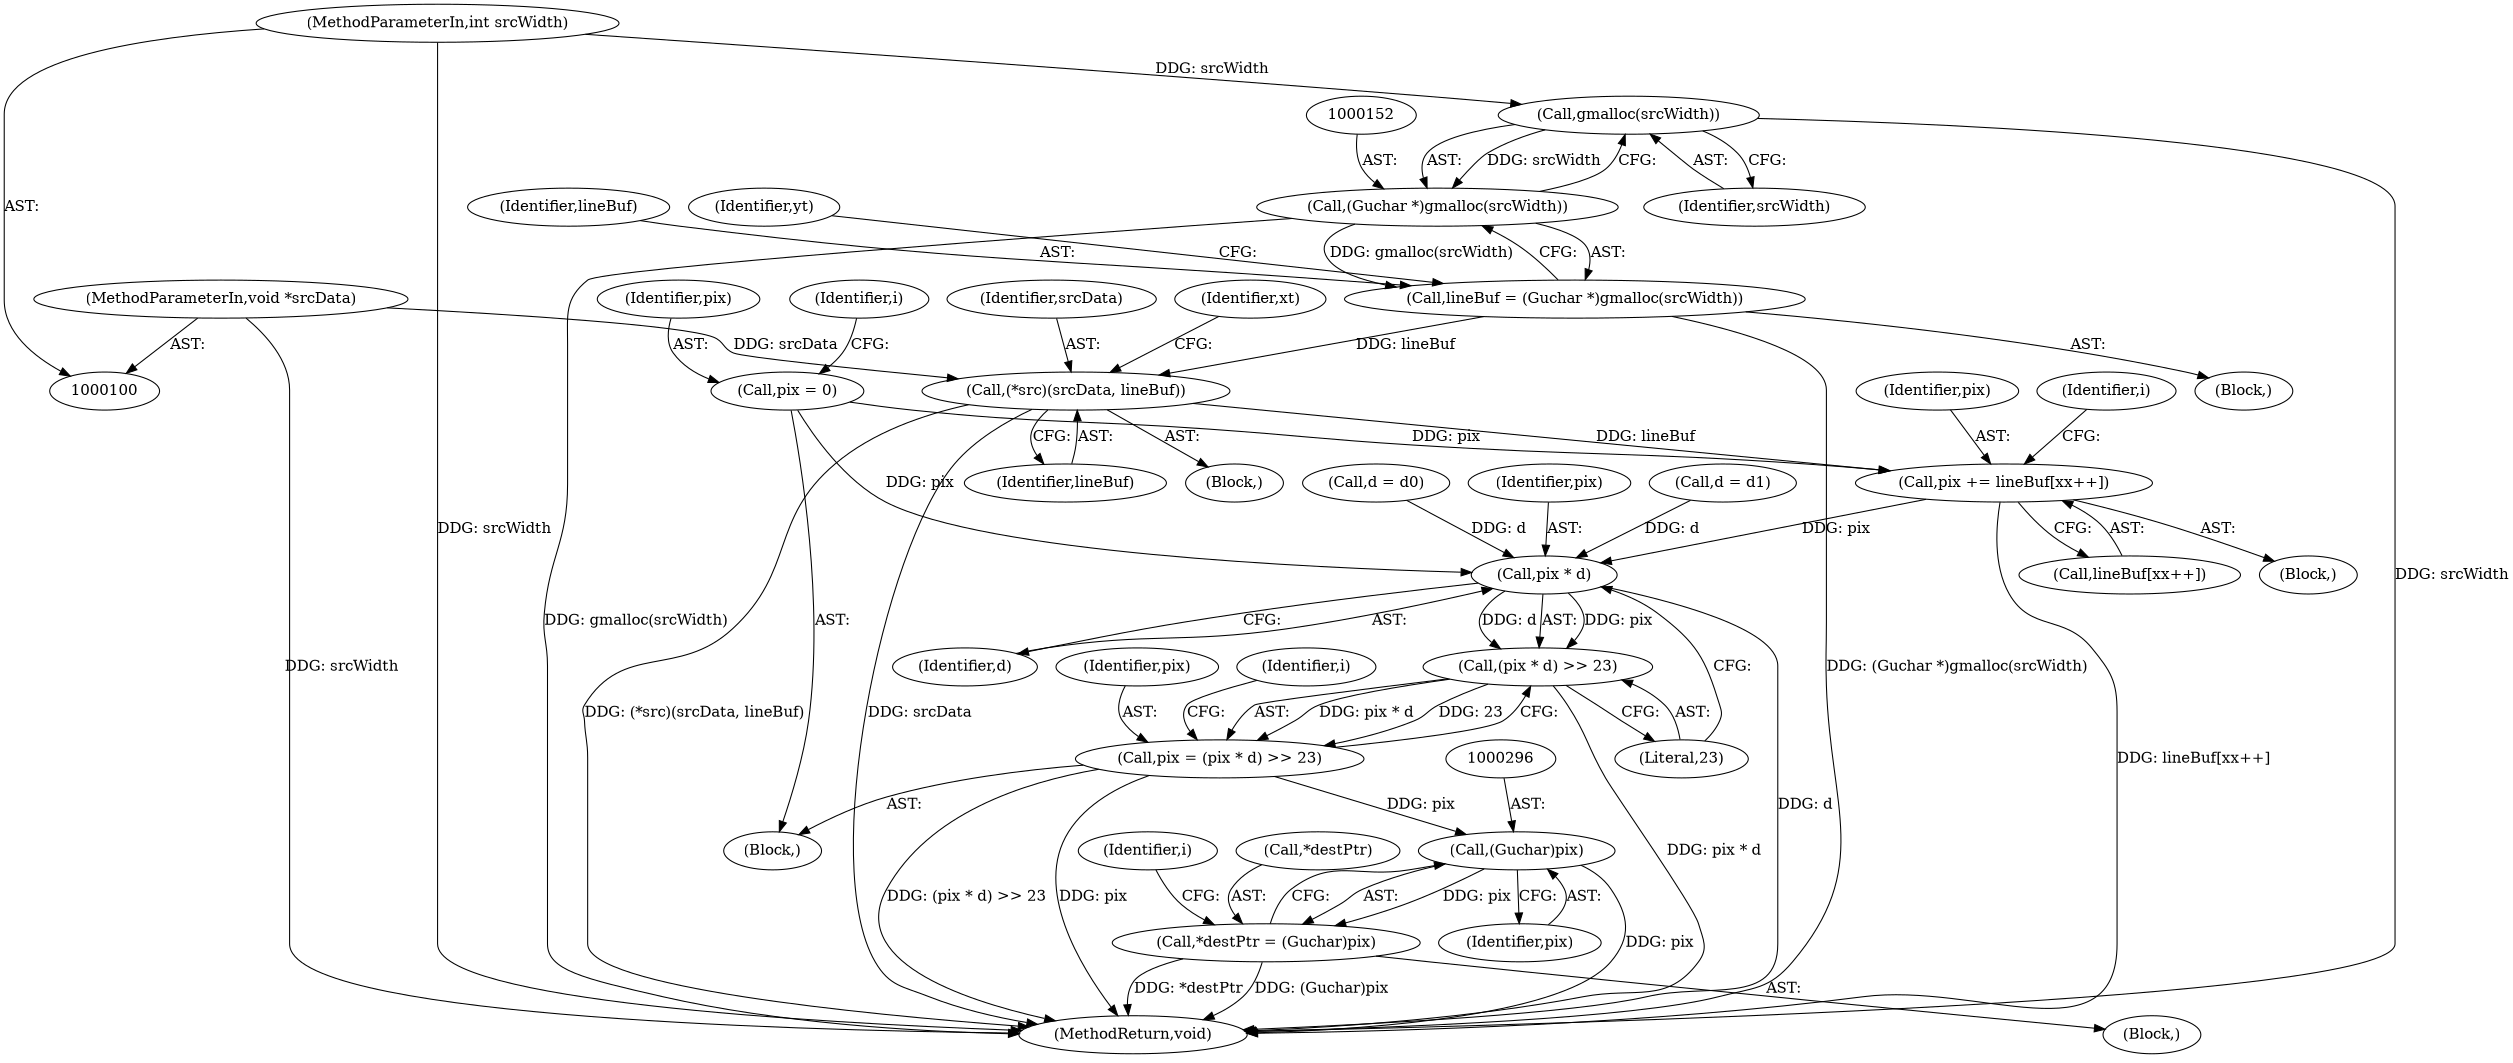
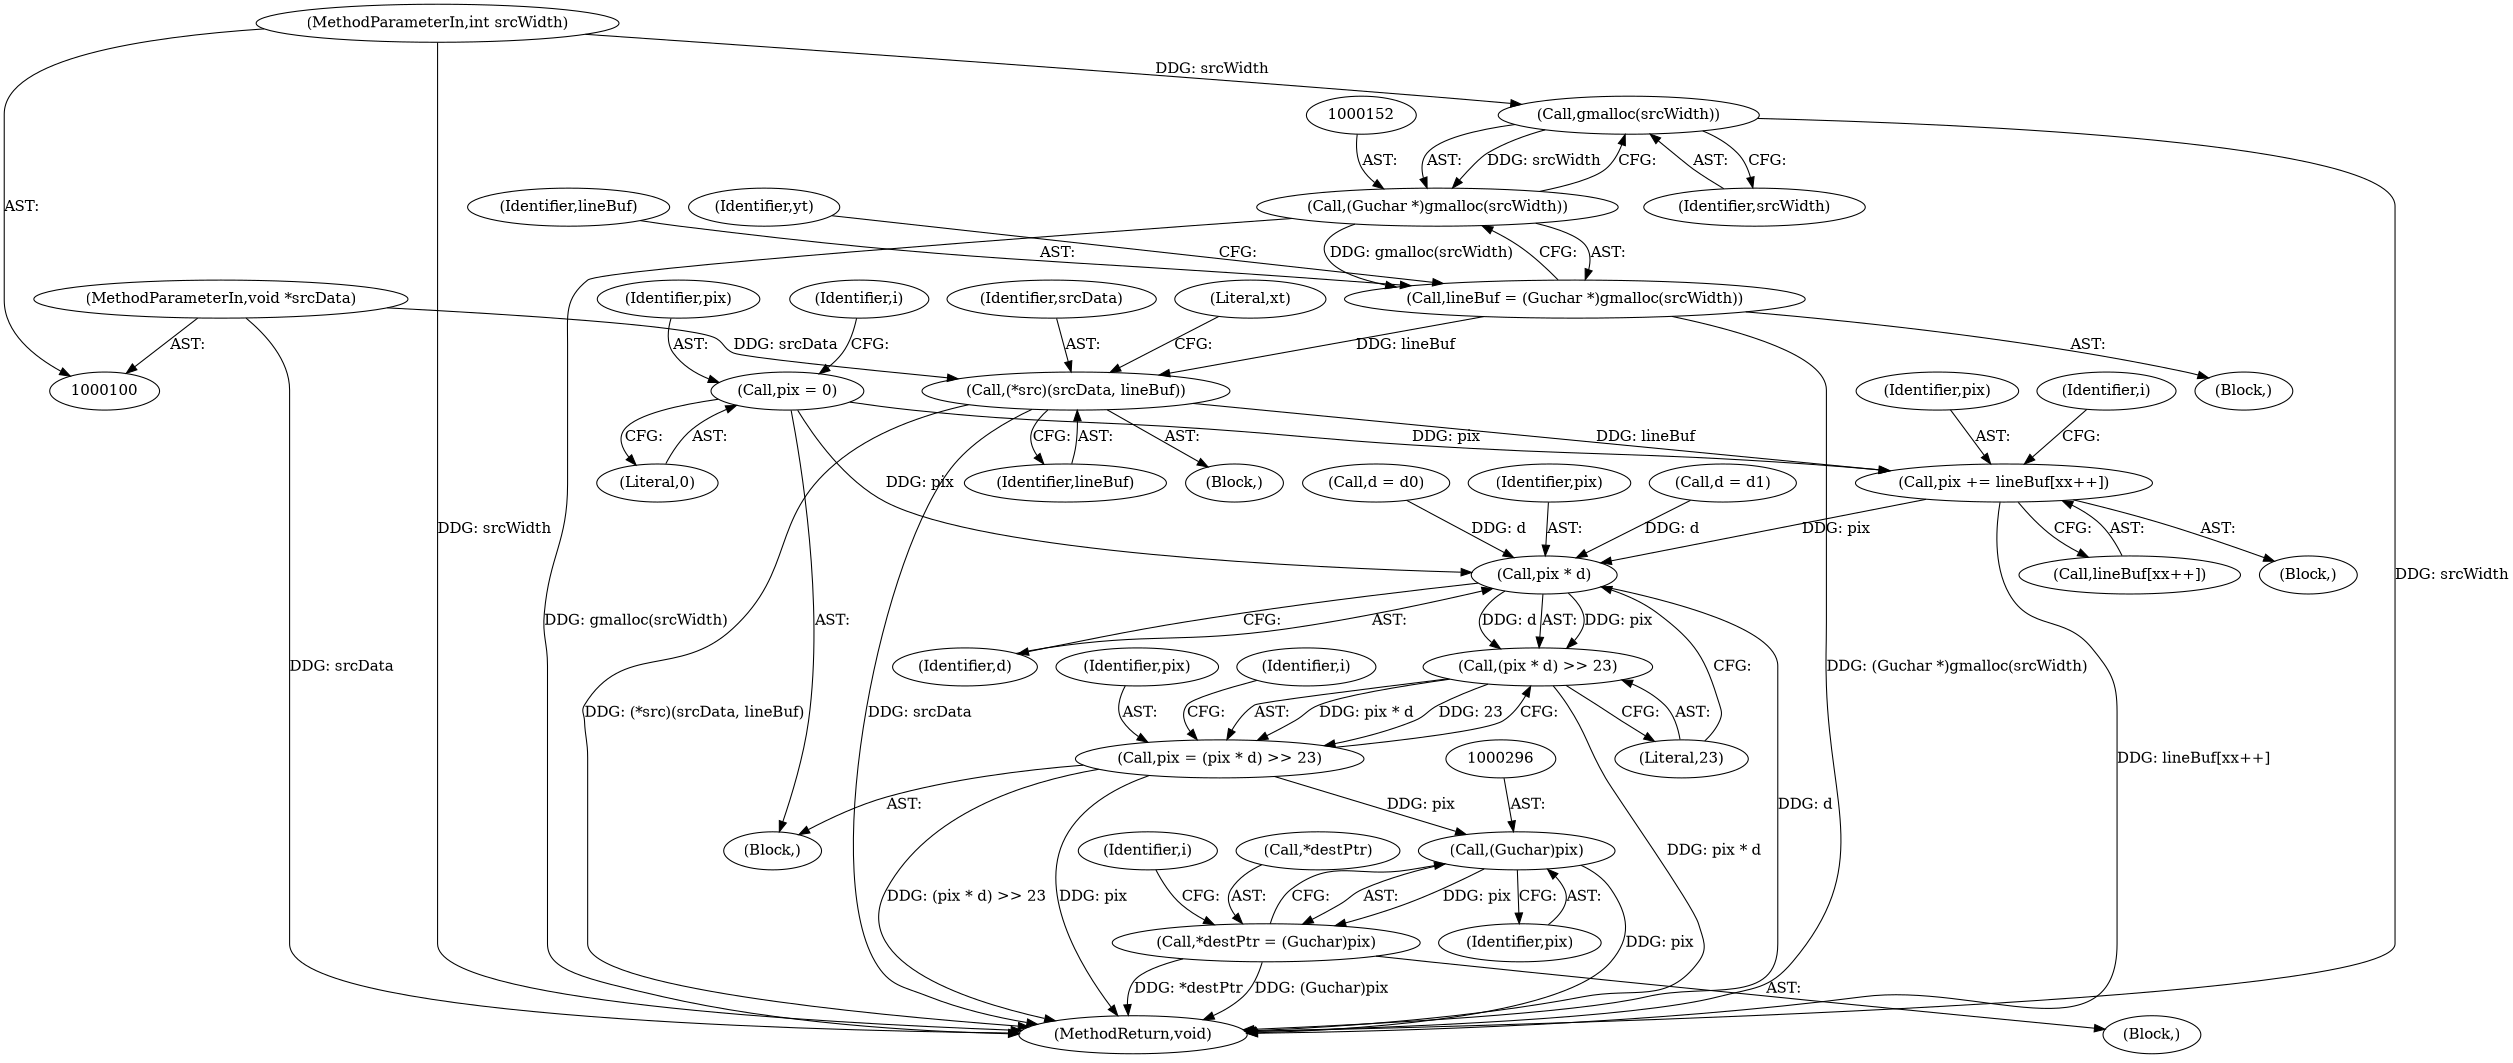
(1250, 299) -> (1250, 299)
none -> (657, 483)
(342, 667) -> (342, 667)
